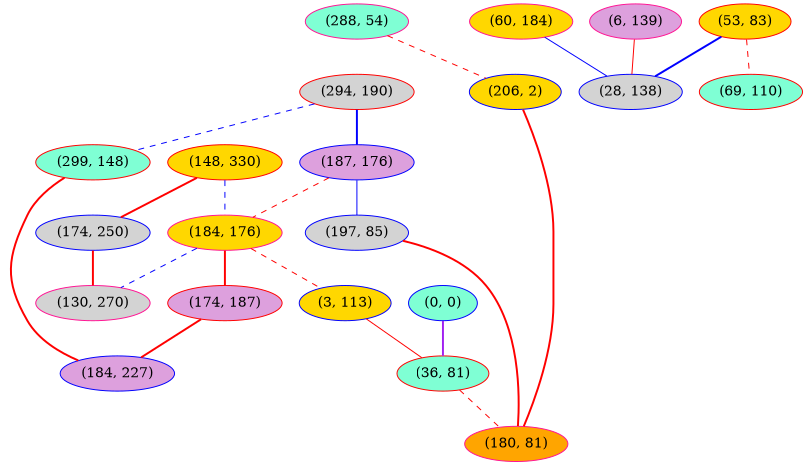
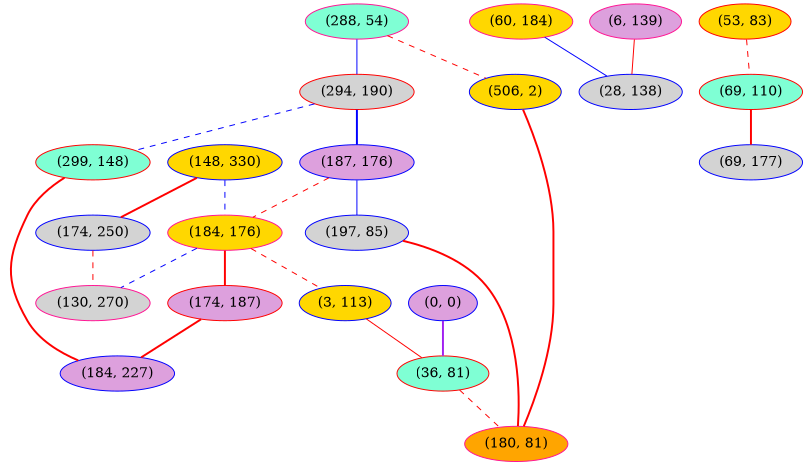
(688, 56) -> none
none -> (357, 57)
(515, 92) -> (515, 92)
(225, 162) -> (225, 162)
none -> (751, 162)
(93, 268) -> (93, 268)
(443, 303) -> (443, 303)
